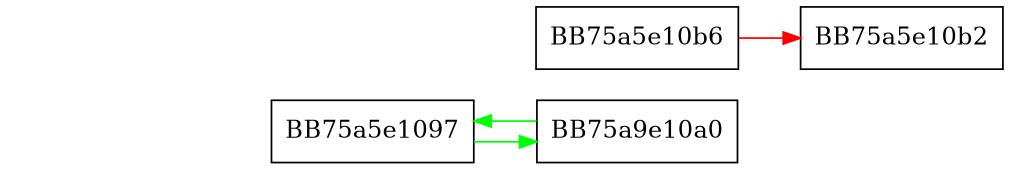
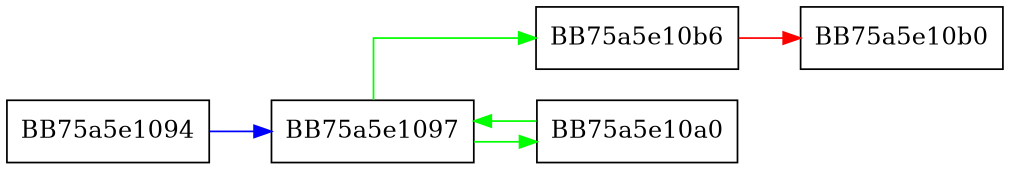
none -> (415, 38)
(902, 38) -> (902, 38)
none -> (108, 131)
(637, 131) -> (637, 131)
